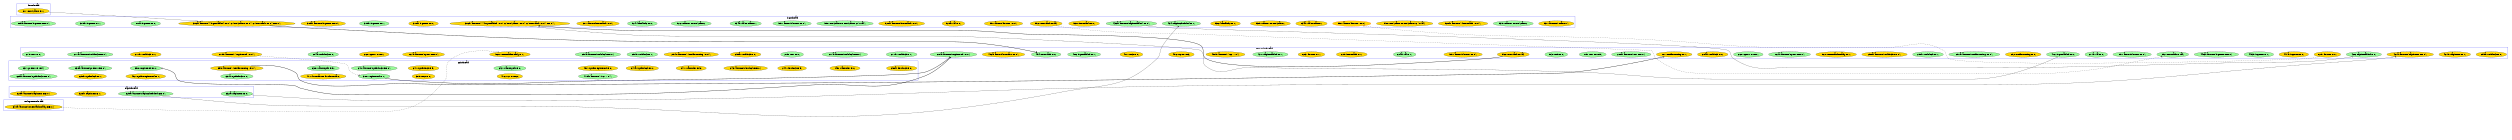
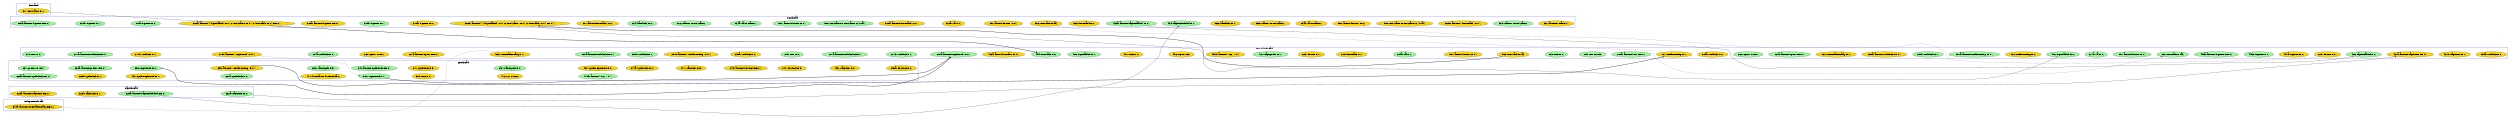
(34, 5) -> (34, 5)
(1270, 54) -> (1270, 54)
